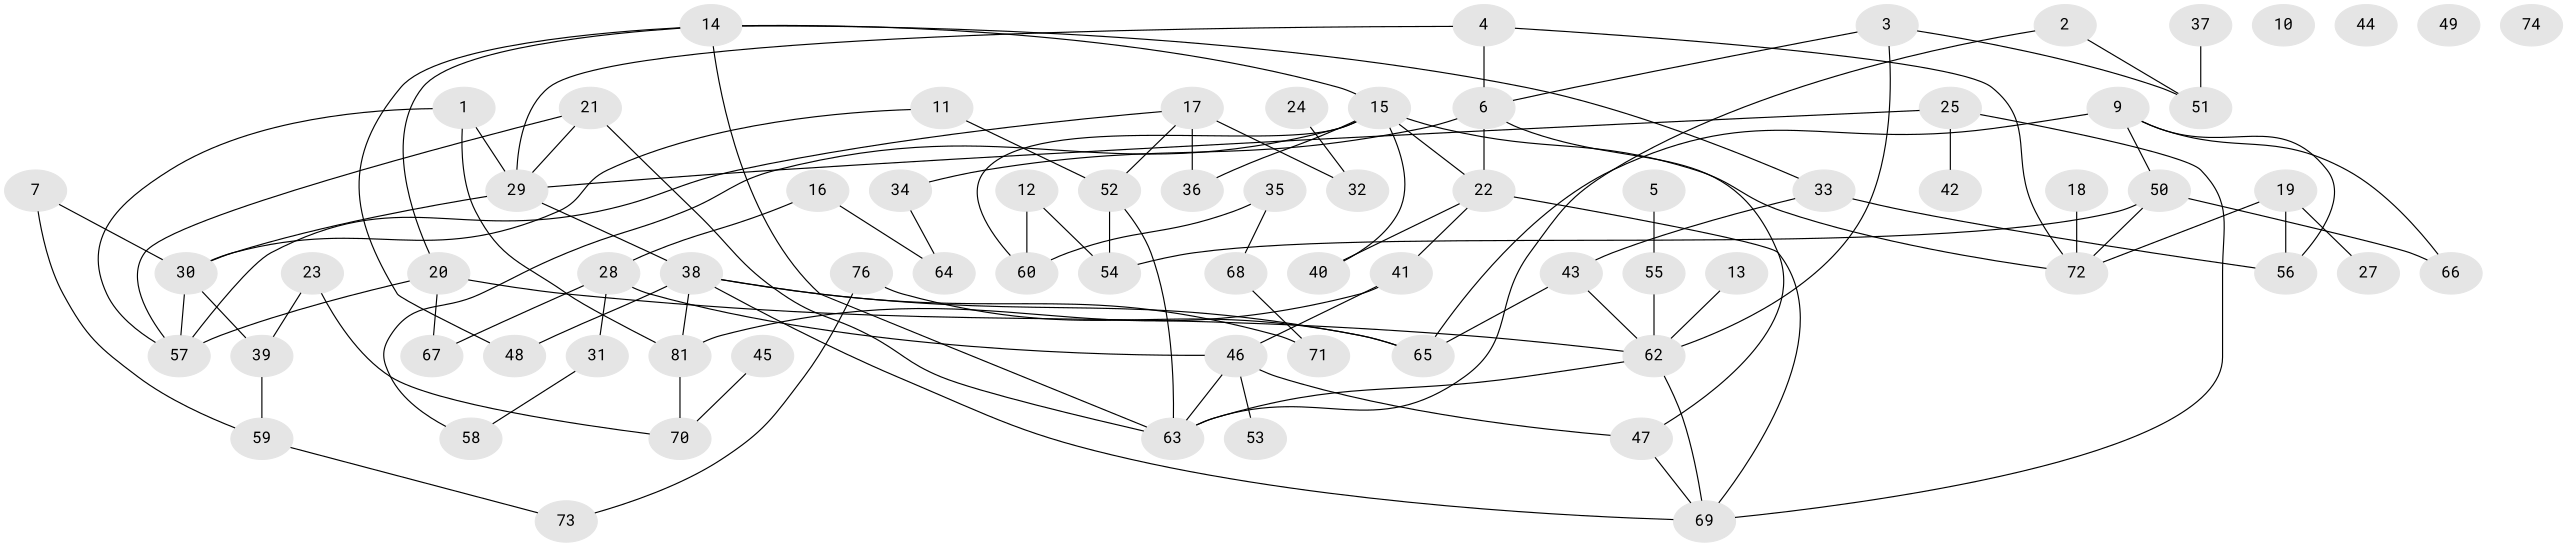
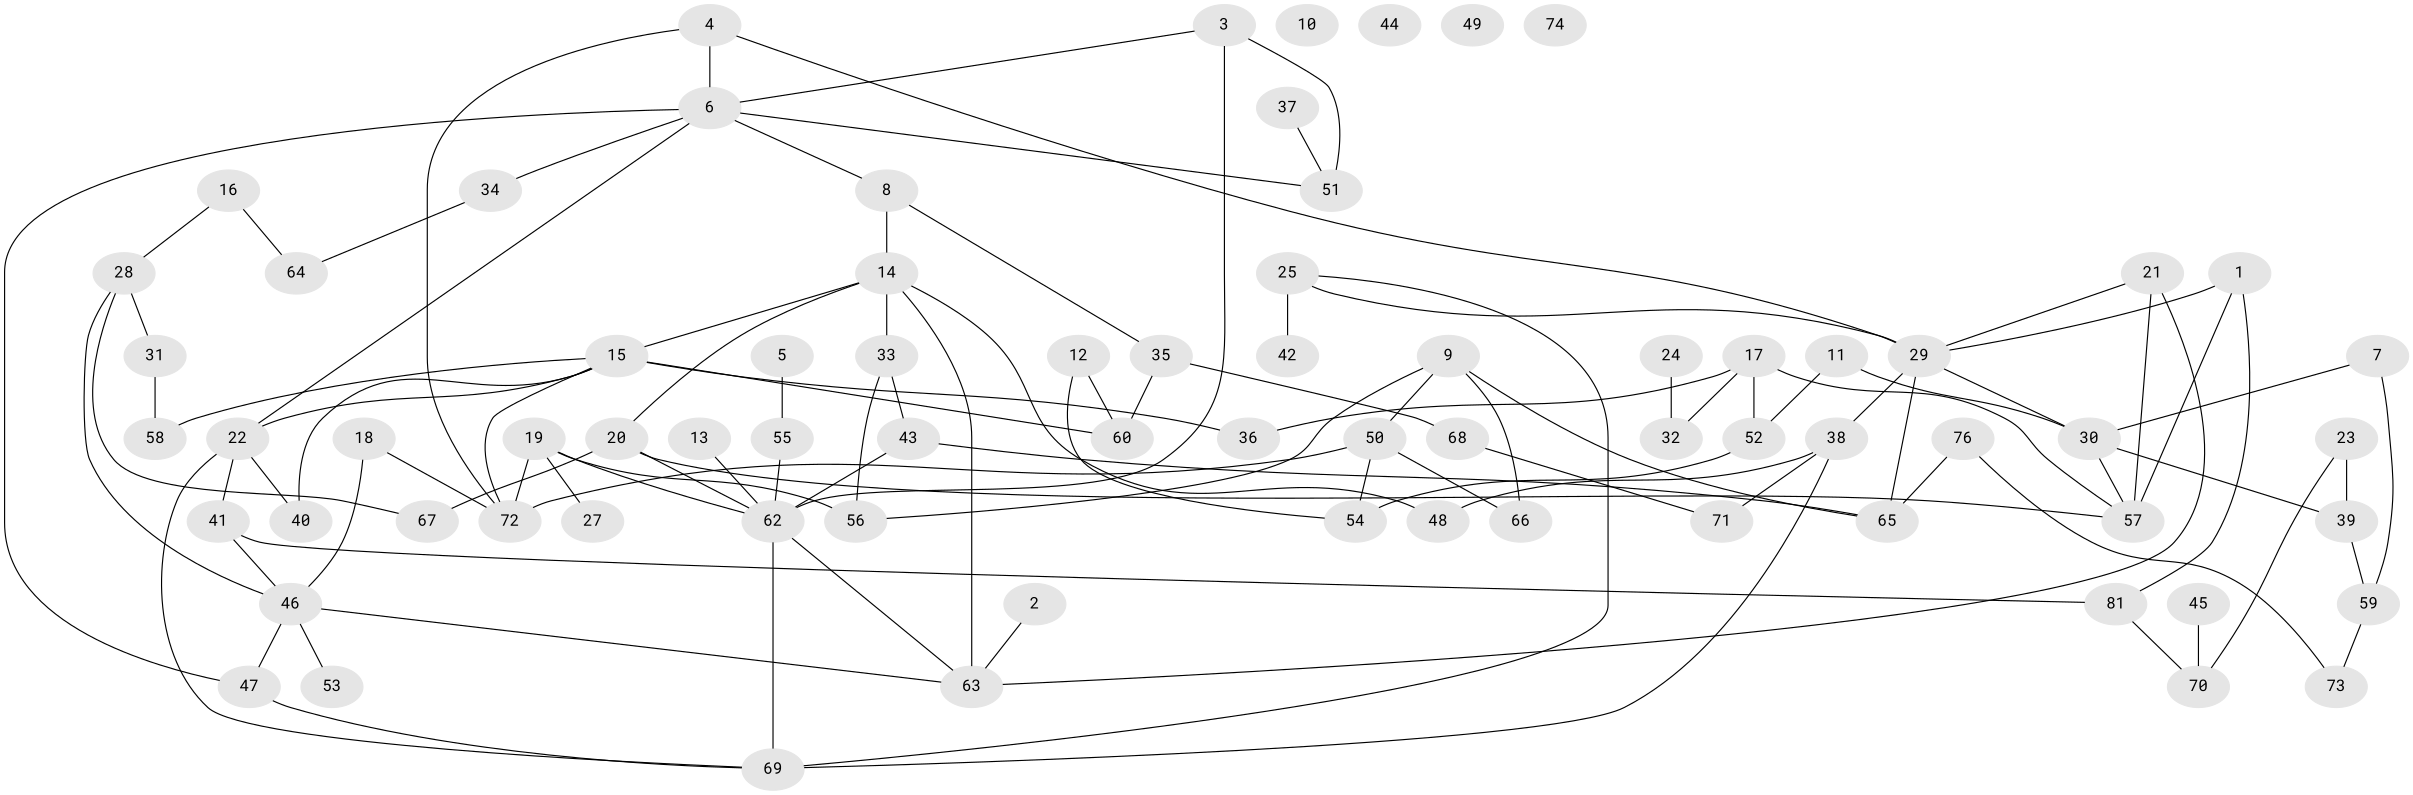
(2133, 67) -> (1021, 149)
none -> (887, 191)
(1165, 304) -> none
(1059, 308) -> (1903, 439)
(686, 315) -> none
none -> (655, 487)
none -> (348, 529)
